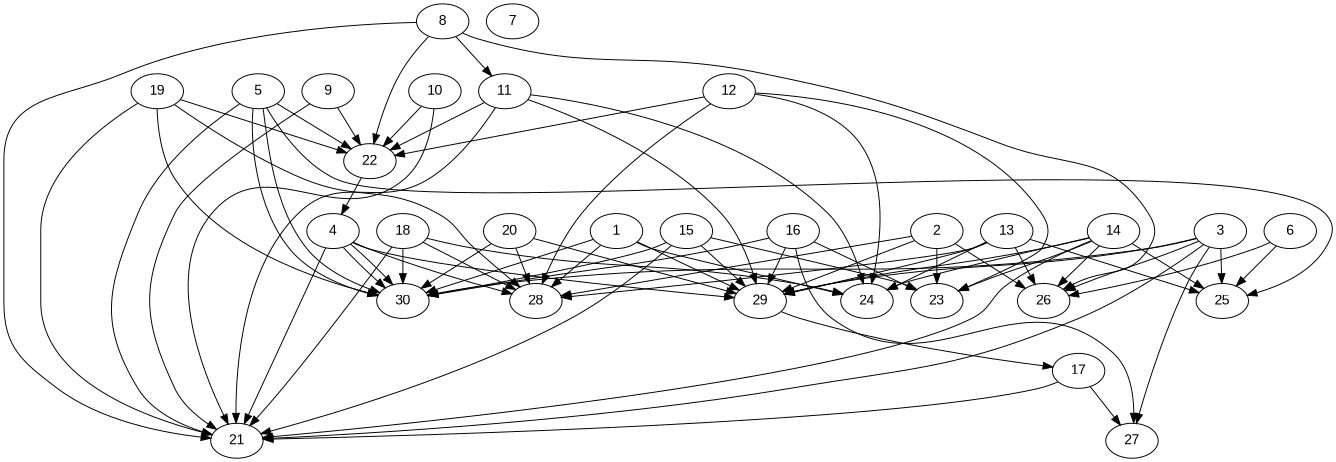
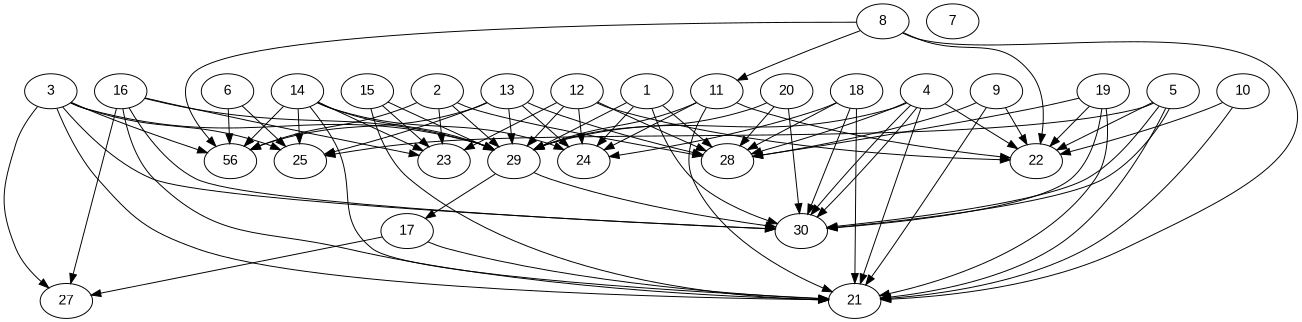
none -> (924, 120)
none -> (550, 121)
(354, 192) -> (963, 115)
none -> (364, 252)
(553, 272) -> (648, 205)
(1044, 301) -> (230, 161)
